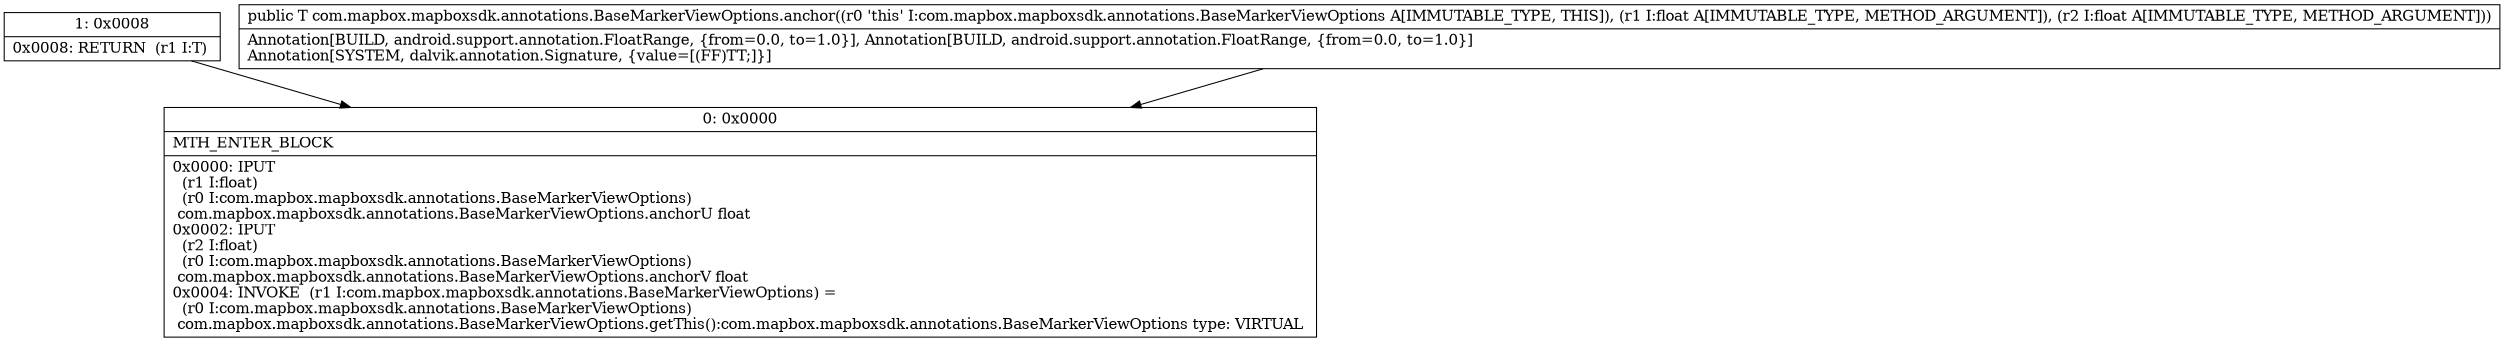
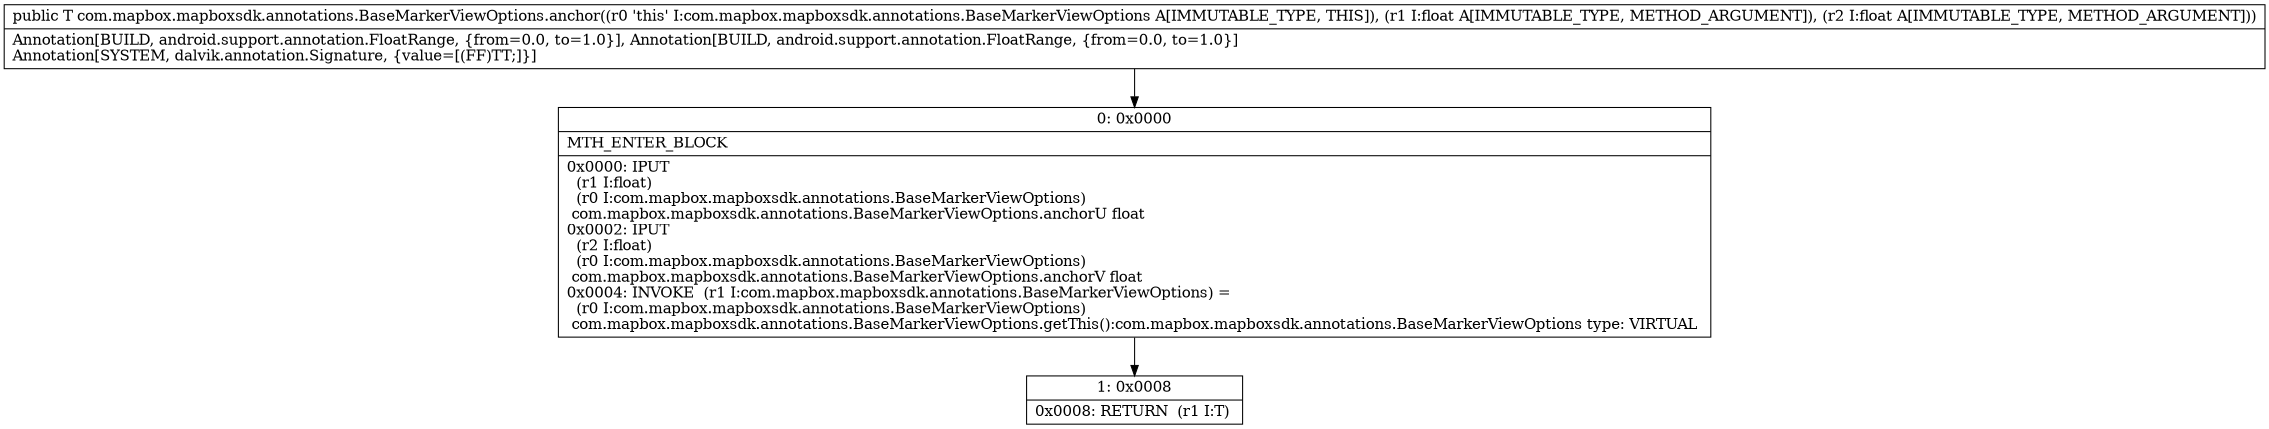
(266, 83) -> (1135, 351)
